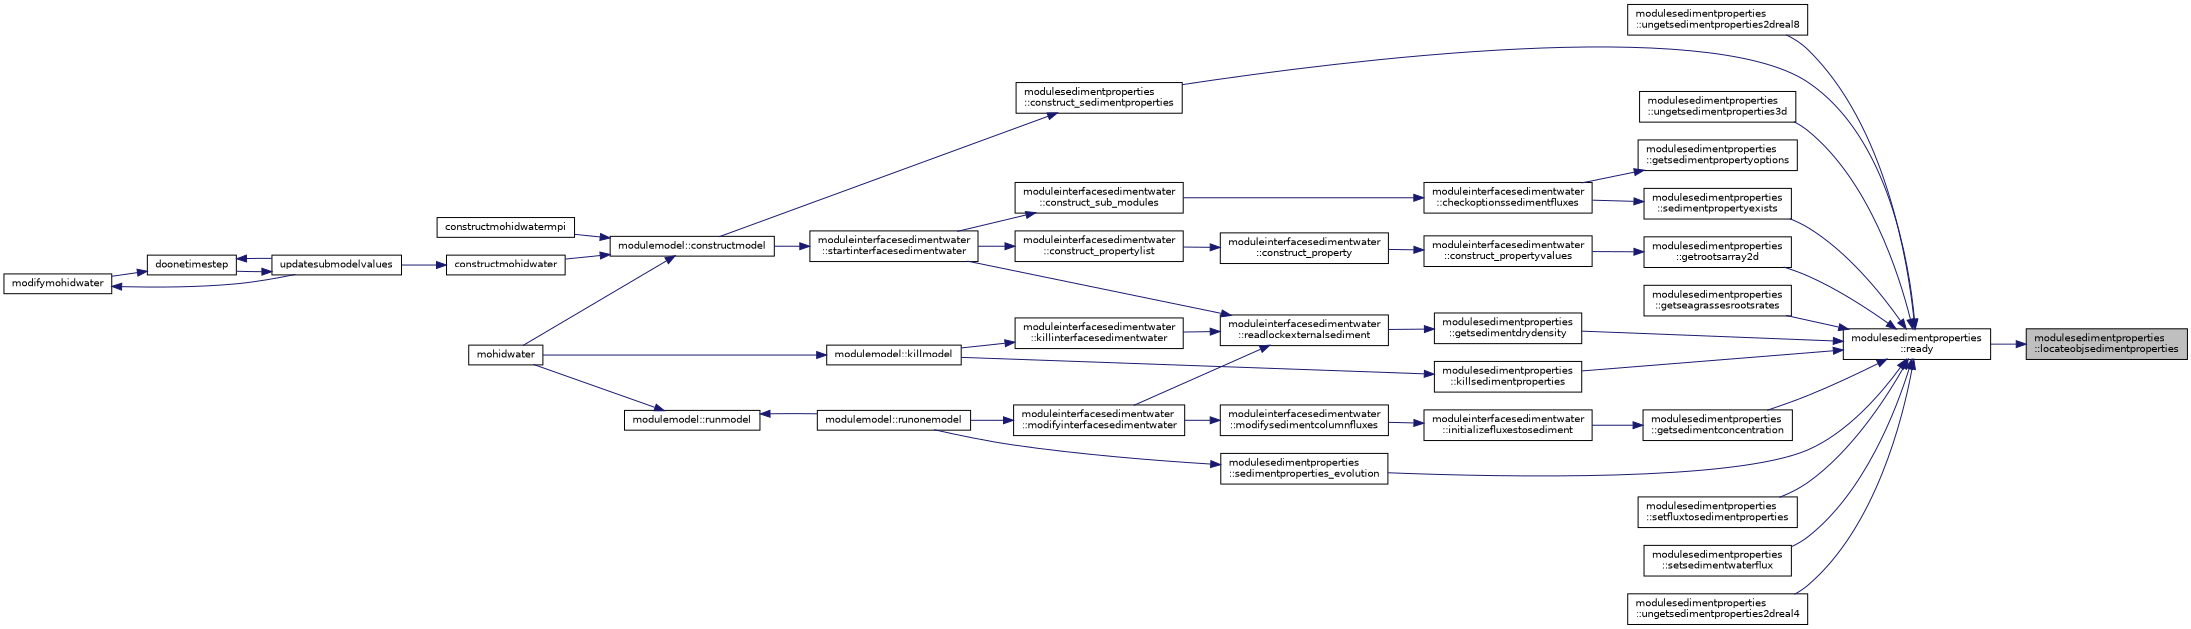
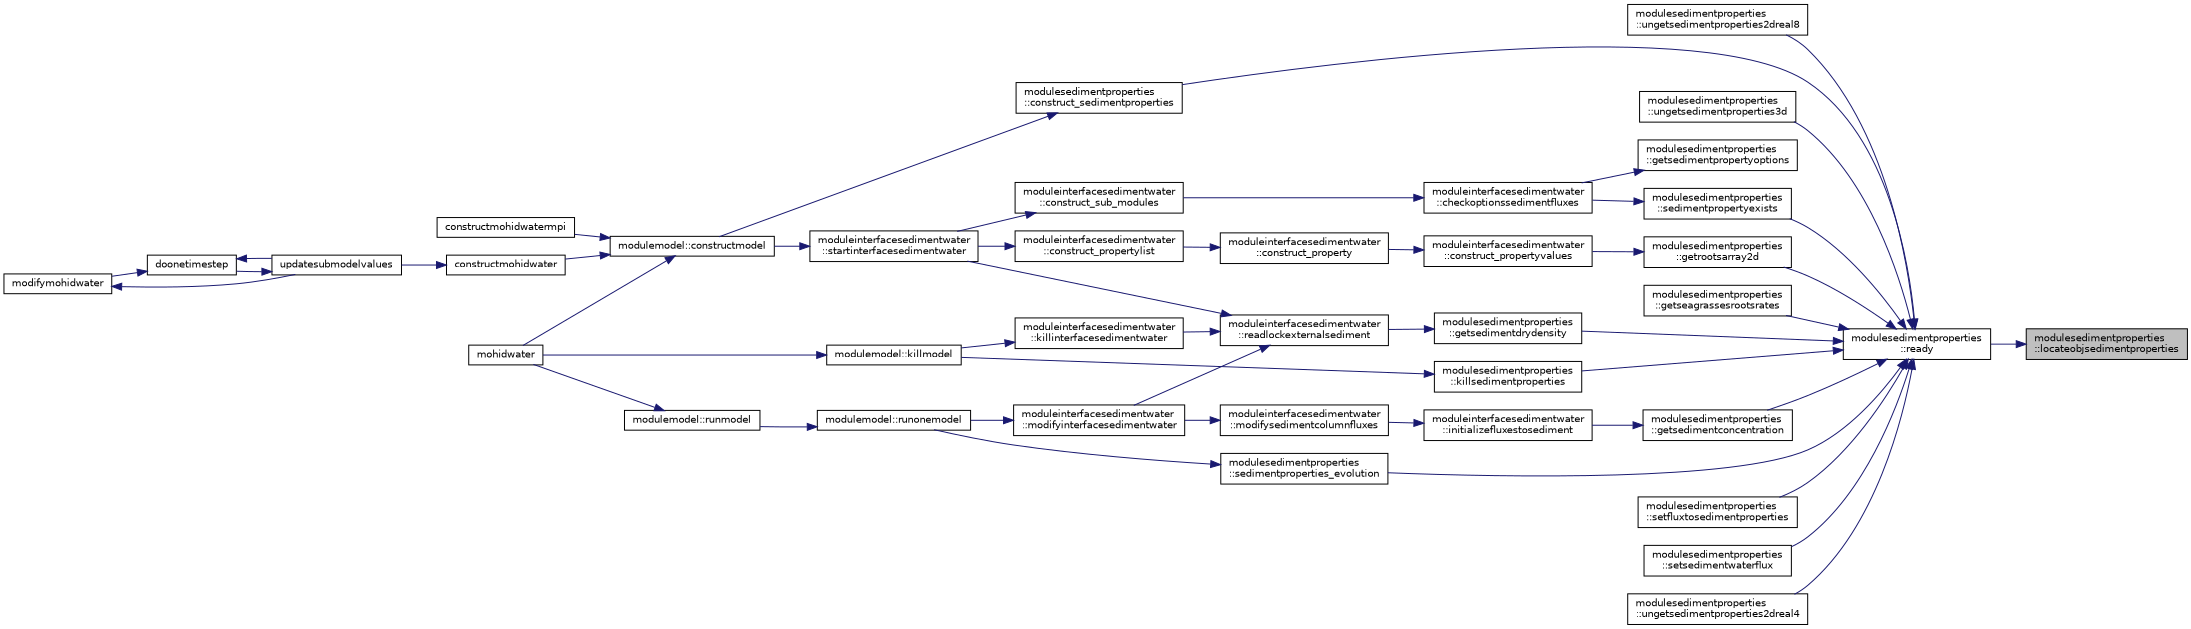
(794, 414) -> (784, 427)
